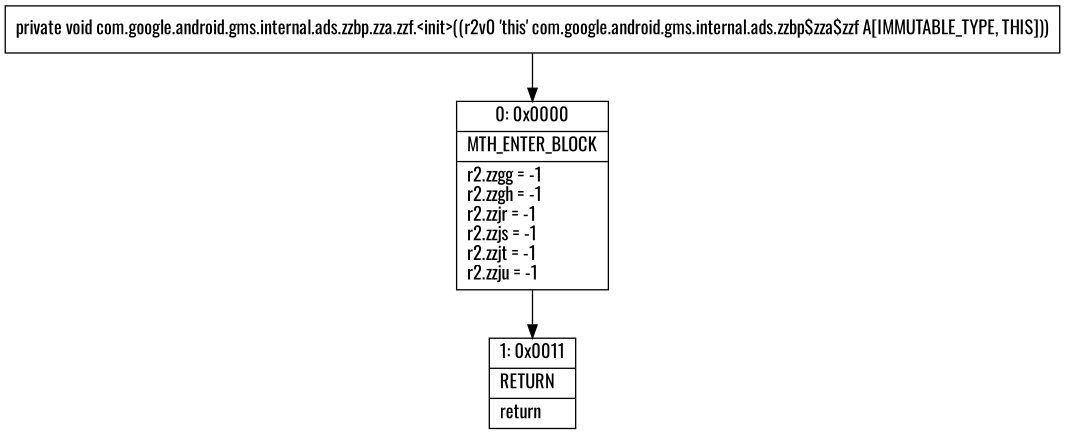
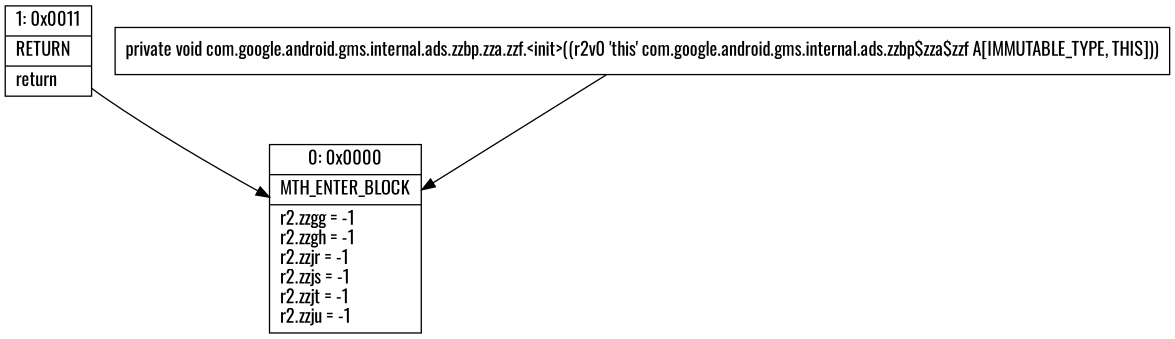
(532, 307) -> (173, 142)
